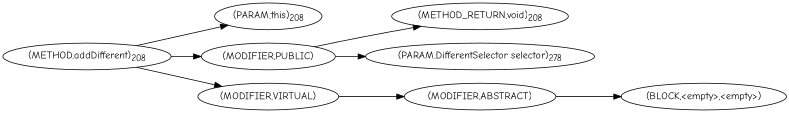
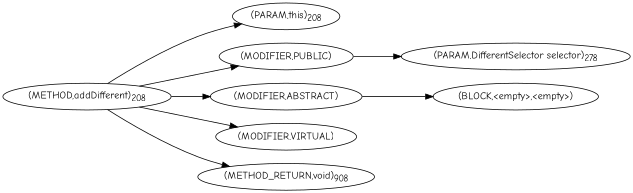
(535, 15) -> (341, 176)
(364, 37) -> (163, 141)
(368, 97) -> (187, 97)
